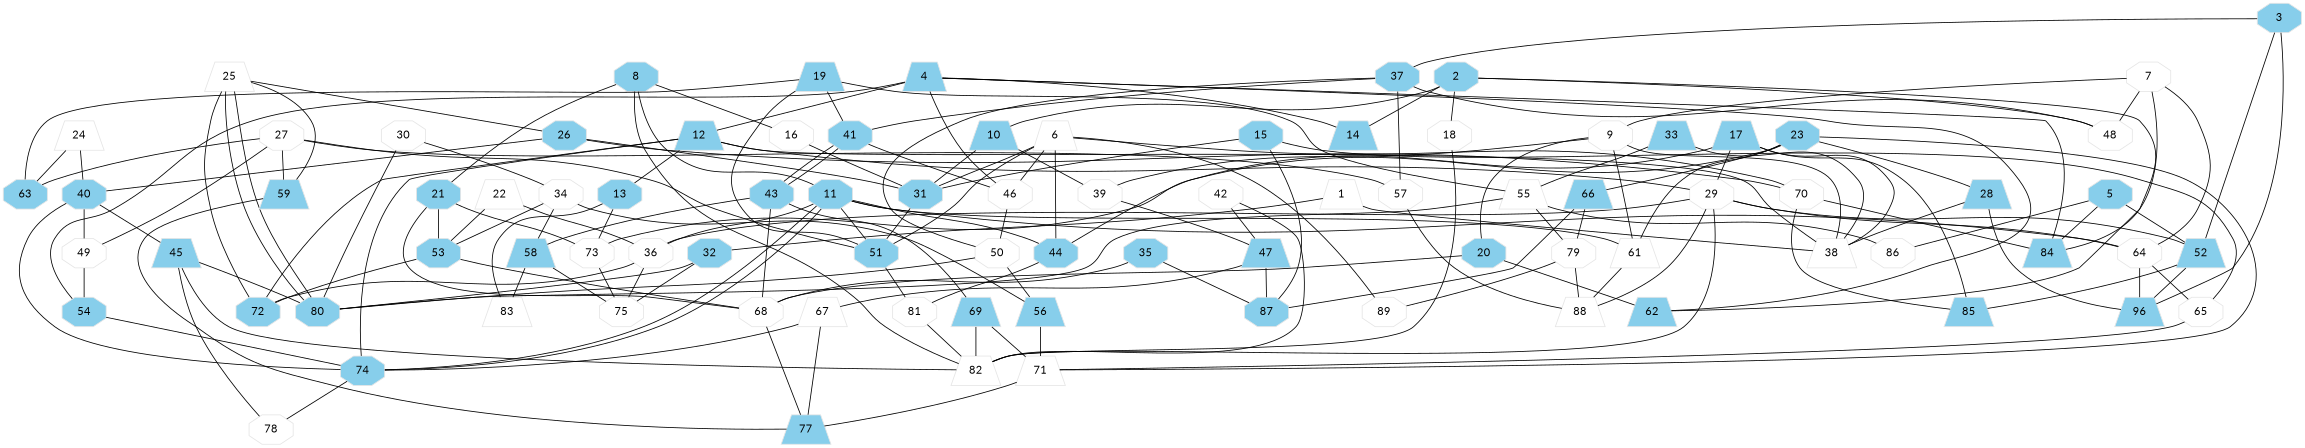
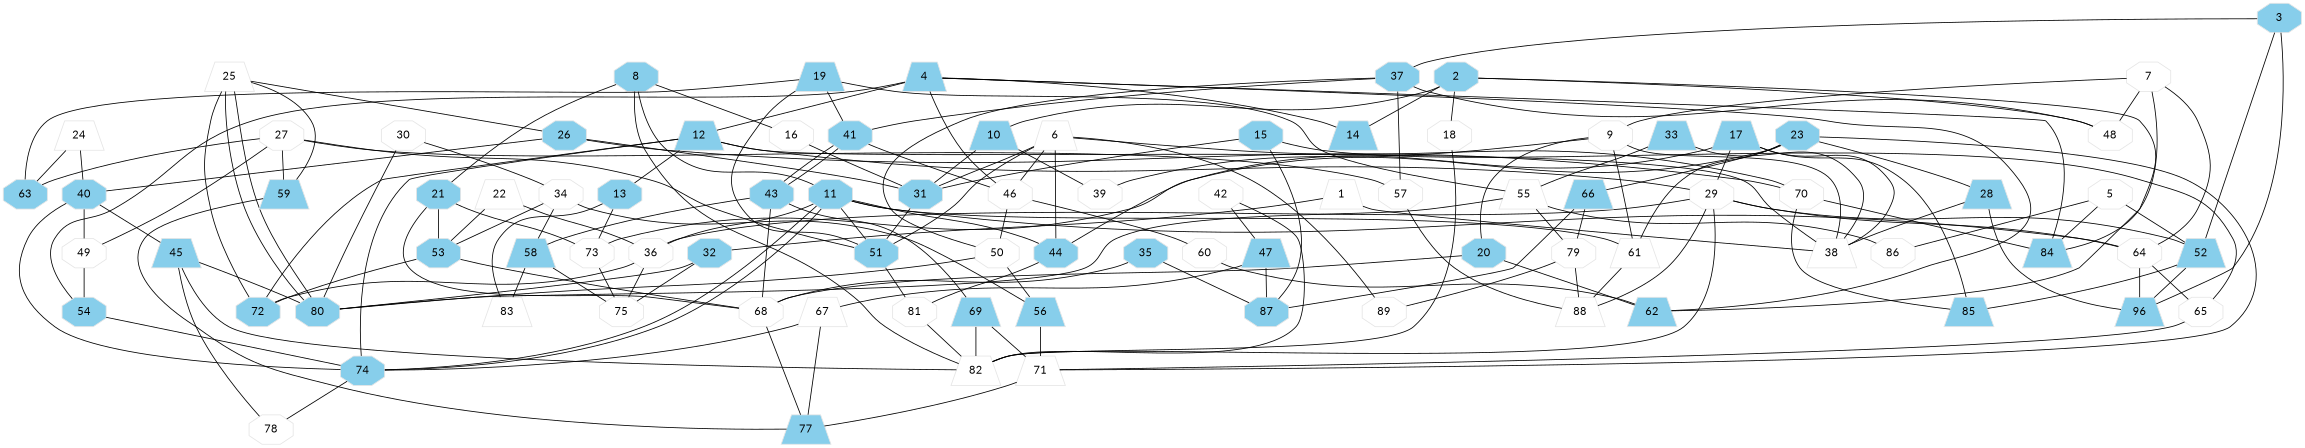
(2110, 194) -> (2110, 194)
(1186, 221) -> none
none -> (1205, 253)
